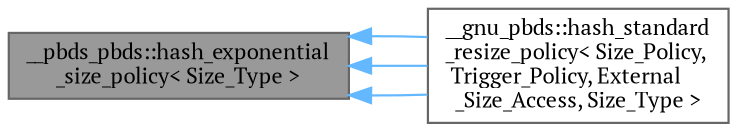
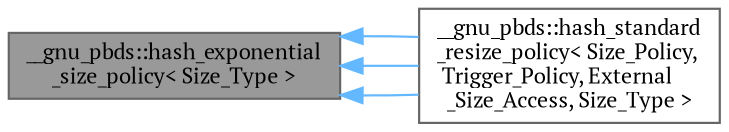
(179, 66) -> (174, 66)
